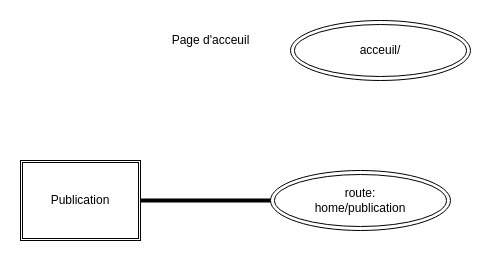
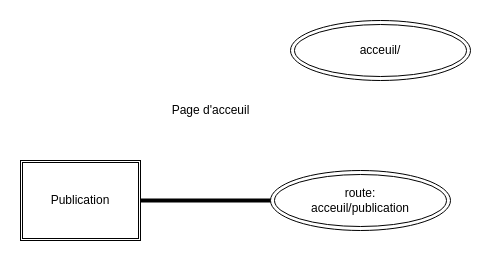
(211, 41) -> (211, 111)
(361, 201) -> (361, 201)
